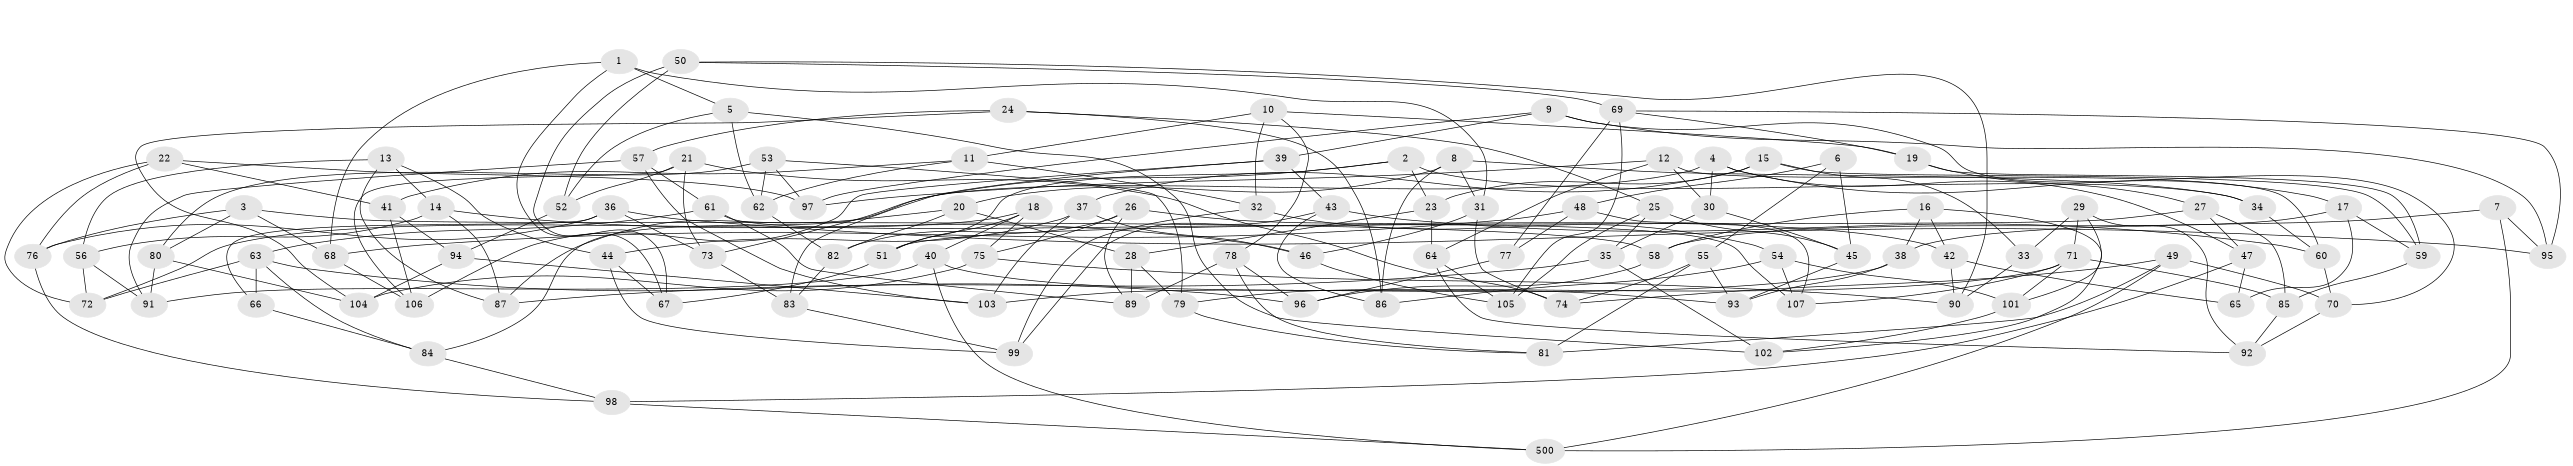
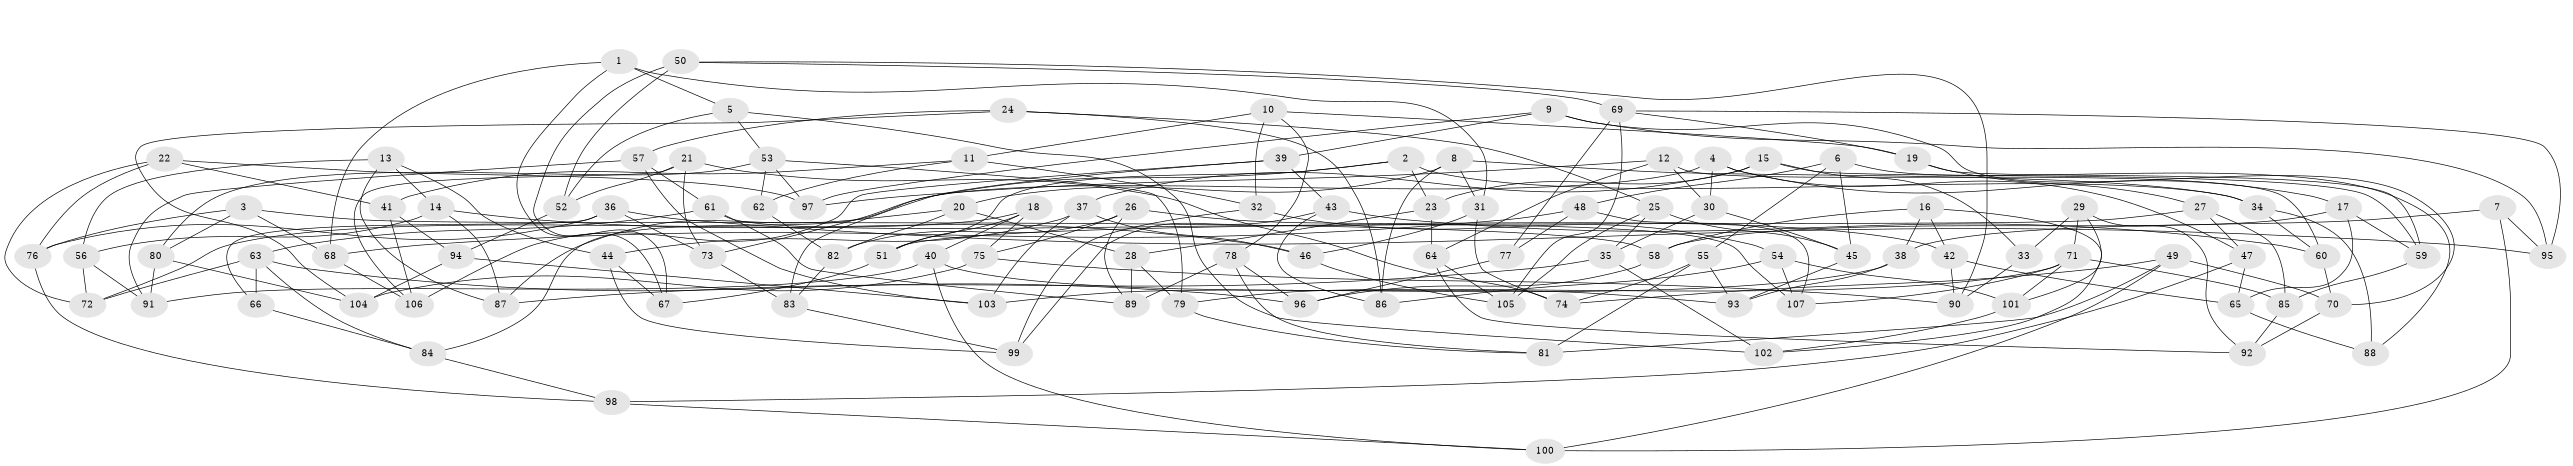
(740, 160) -> (749, 135)
none -> (2371, 354)
(1545, 451) -> (1545, 451)
